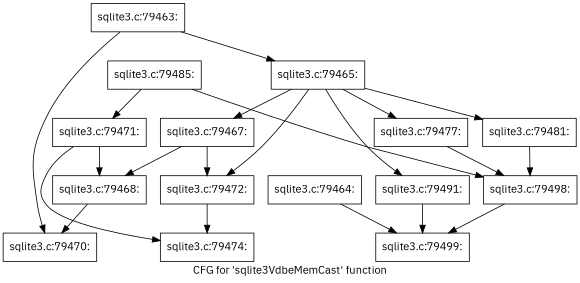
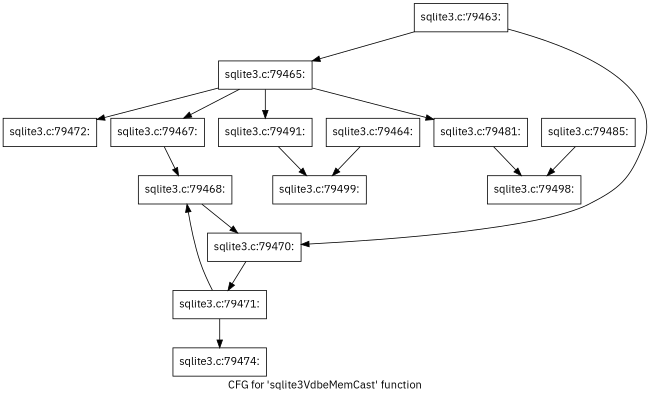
(130, 101) -> (239, 273)
(421, 132) -> none
(207, 157) -> none
(207, 215) -> none
(480, 217) -> none
